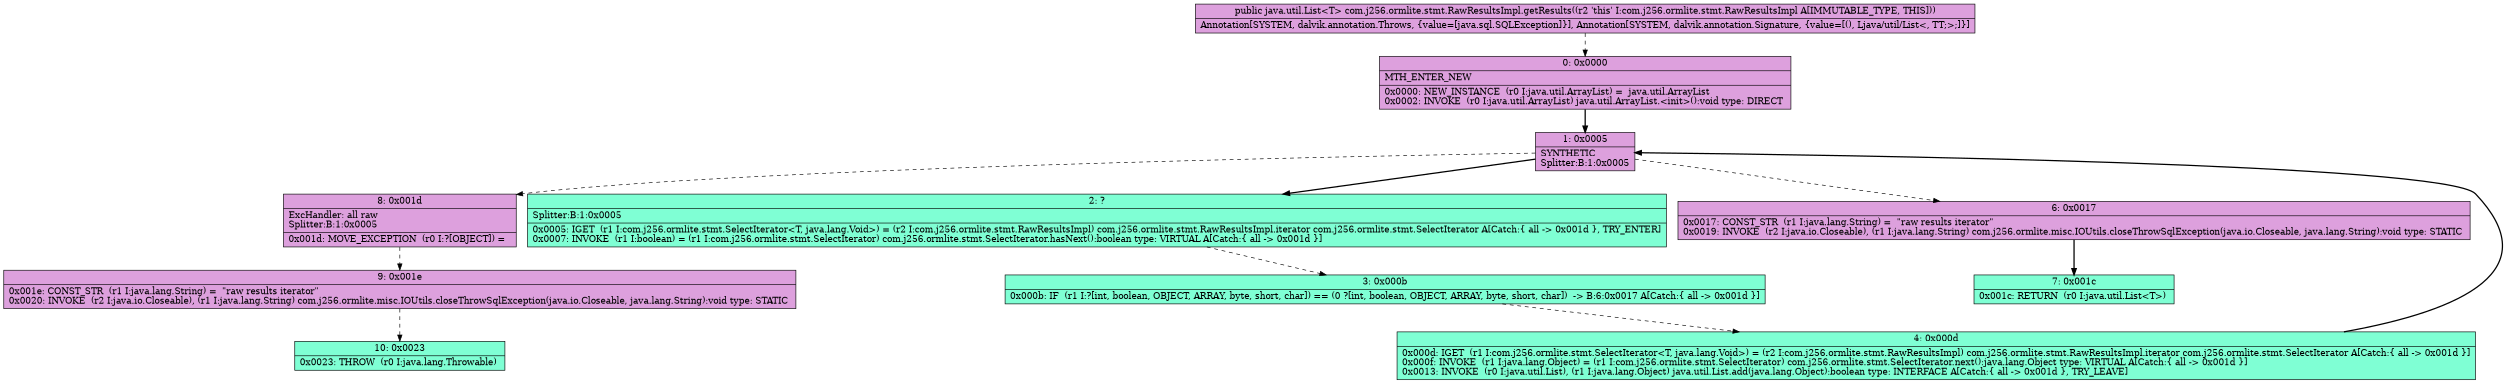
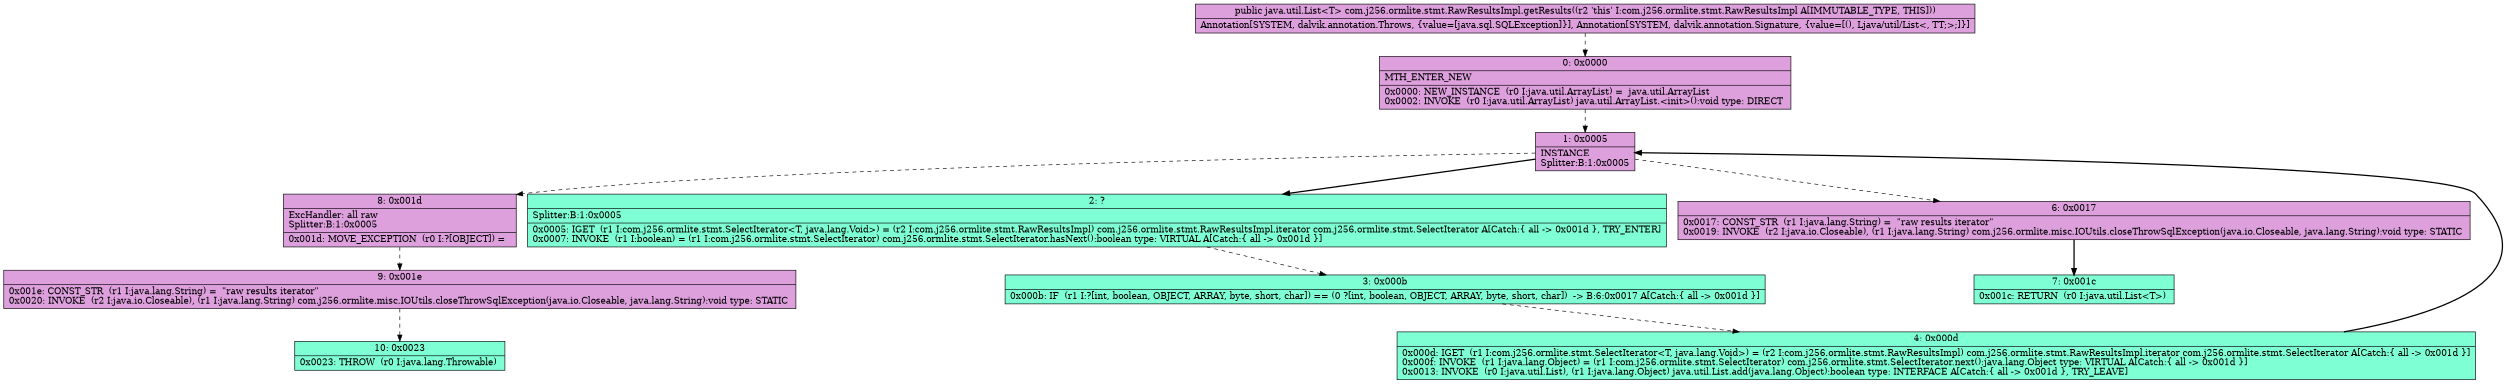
(1585, 118) -> (1585, 118)
(1568, 154) -> (1565, 154)
